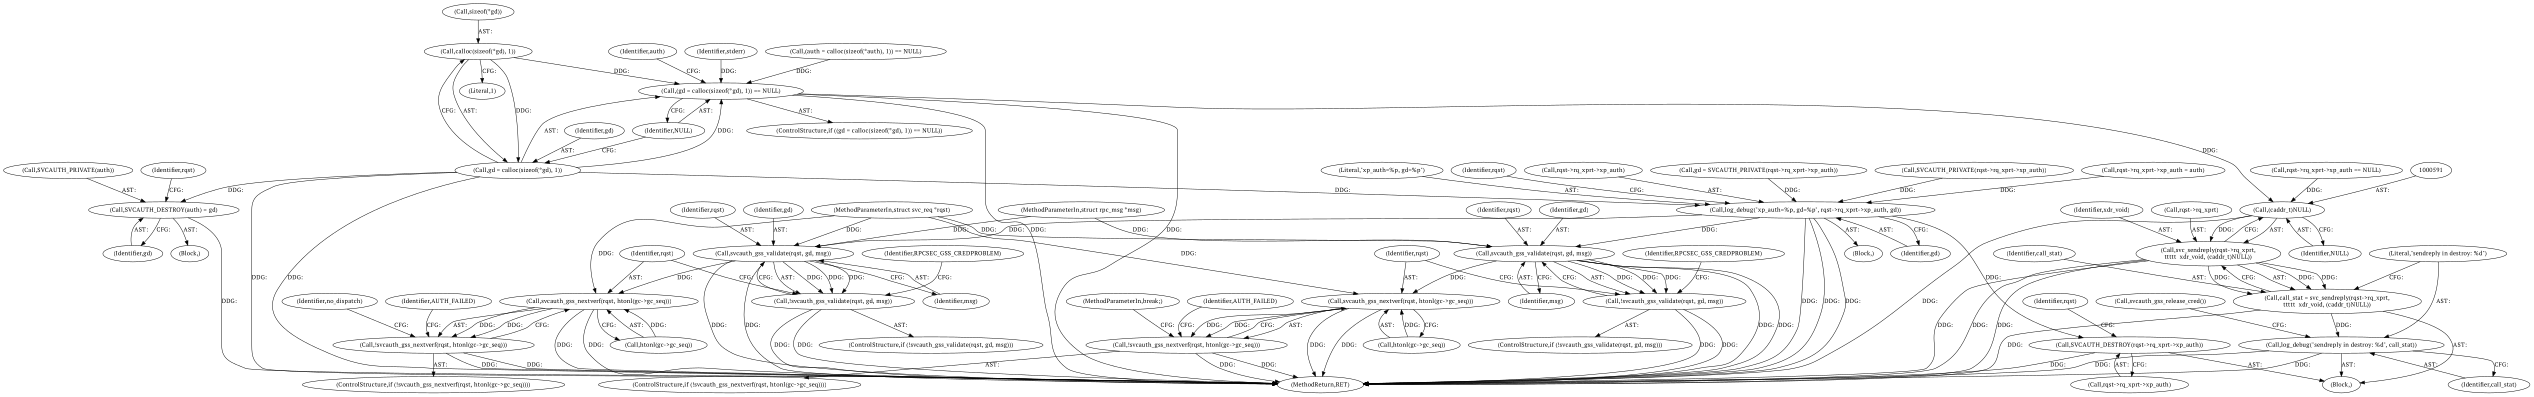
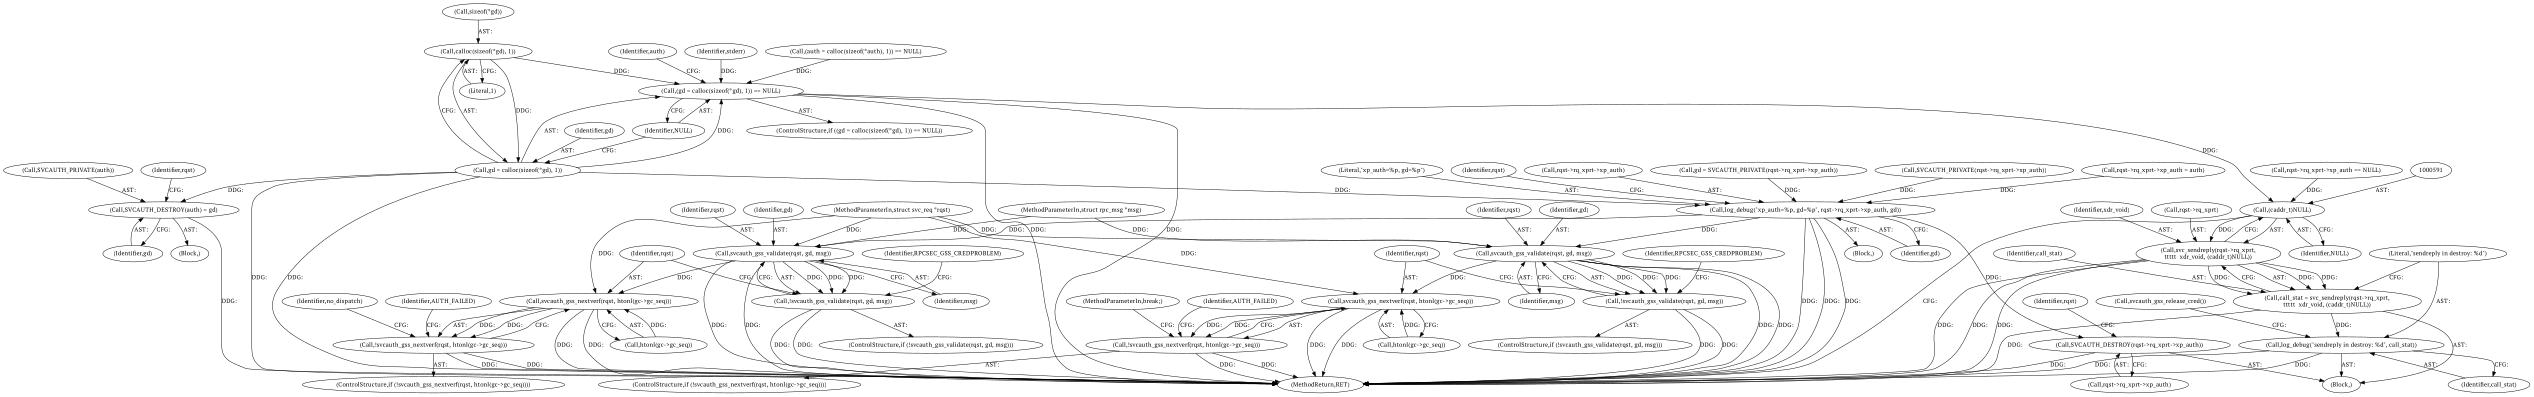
none -> (464, 75)
(1931, 301) -> (1931, 301)
